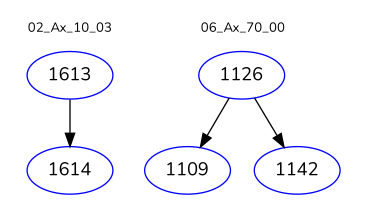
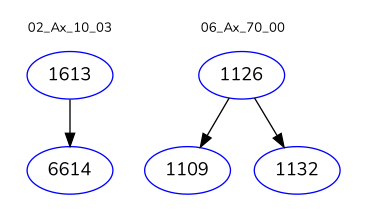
(70, 170) -> (70, 170)
(297, 170) -> (297, 170)
